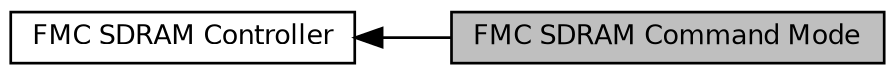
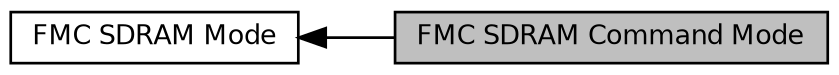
(183, 38) -> (155, 38)
